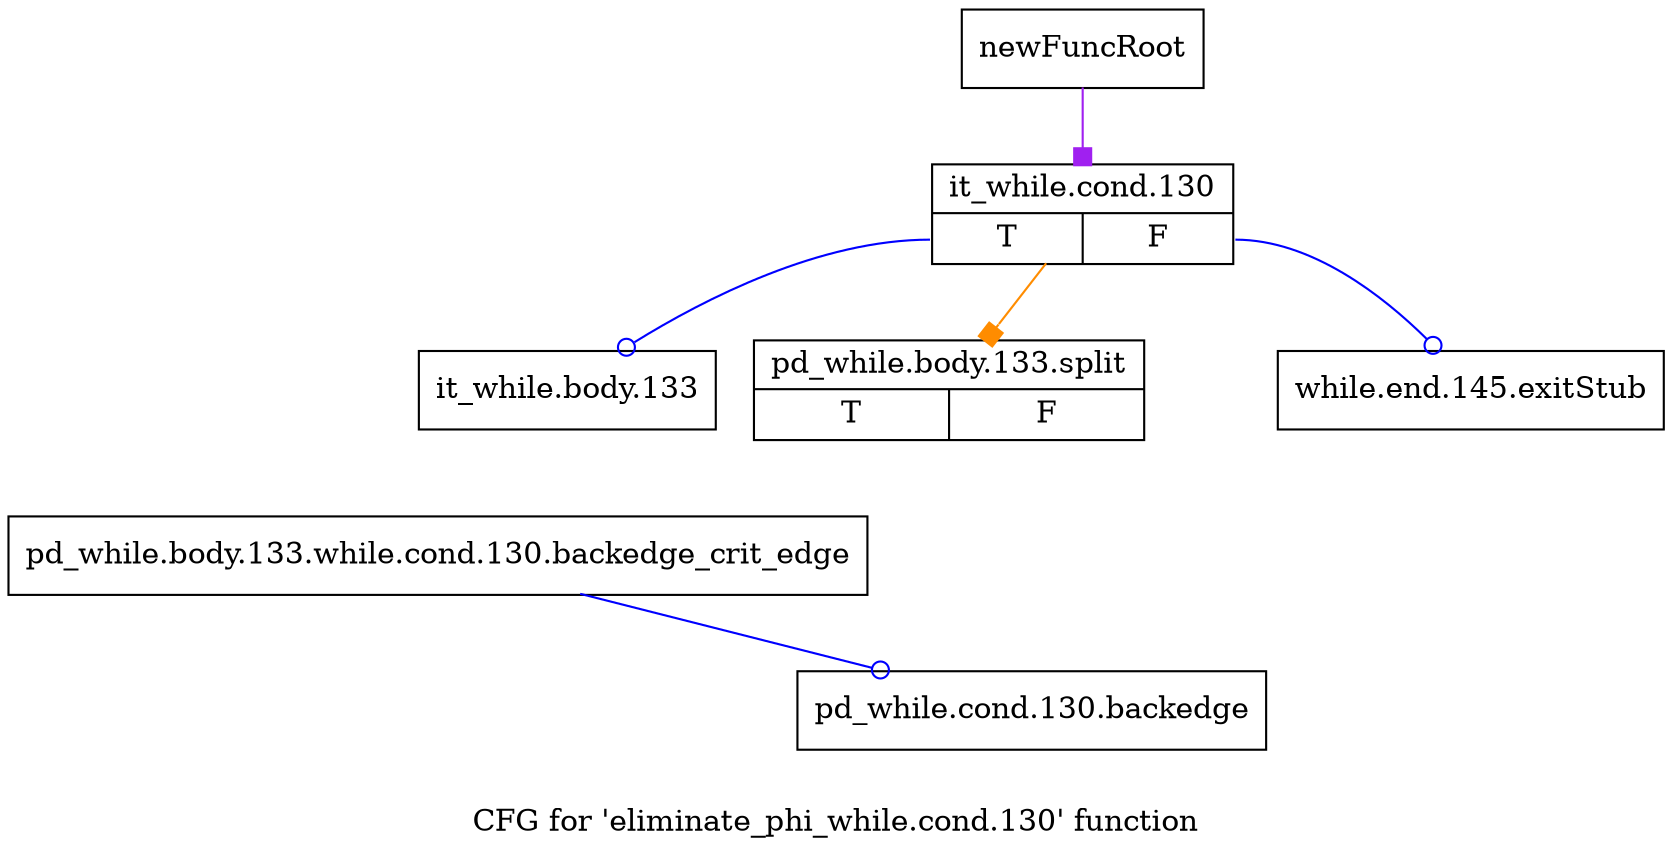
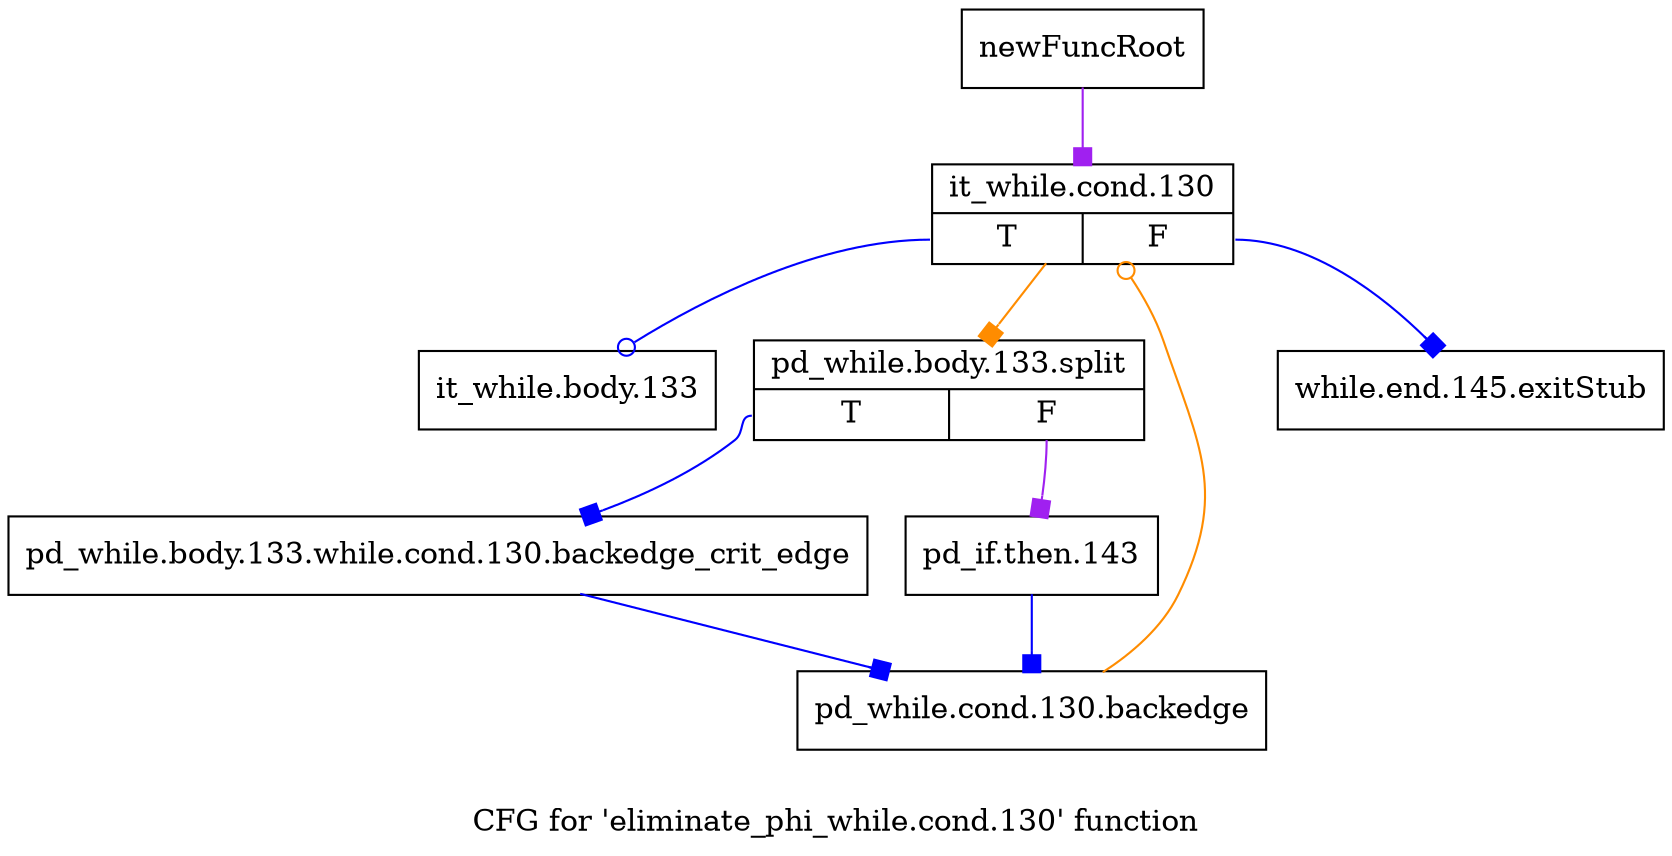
(1340, 271) -> (1340, 271)
none -> (686, 472)
none -> (1204, 486)
none -> (1032, 556)
(726, 631) -> (726, 631)
